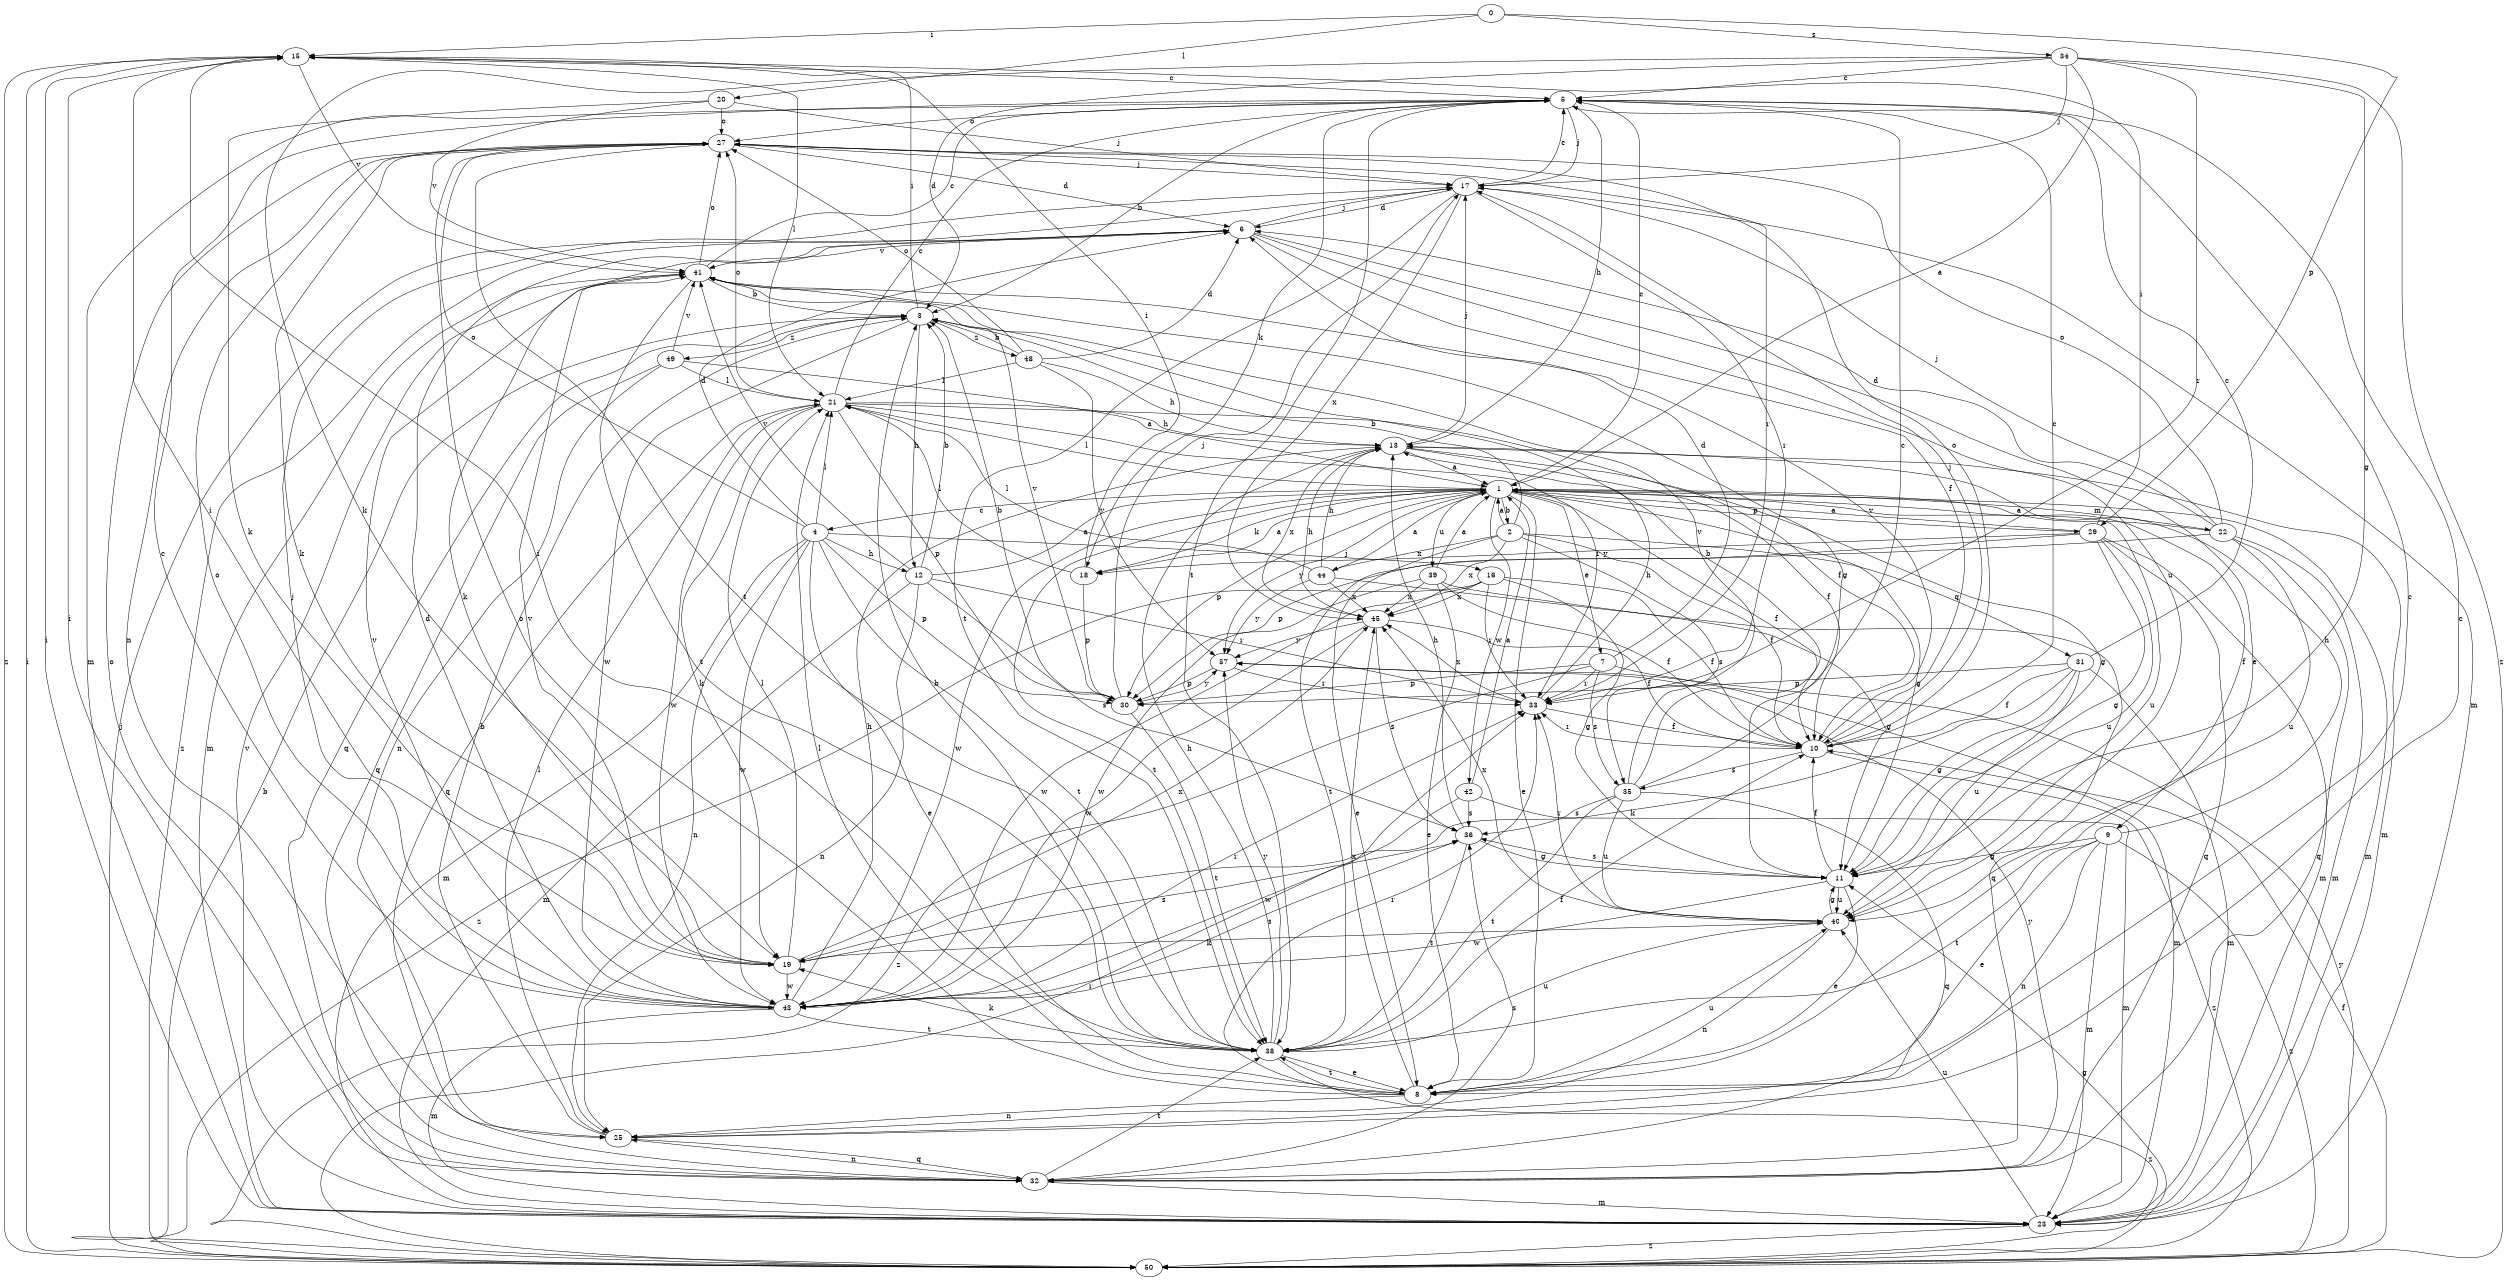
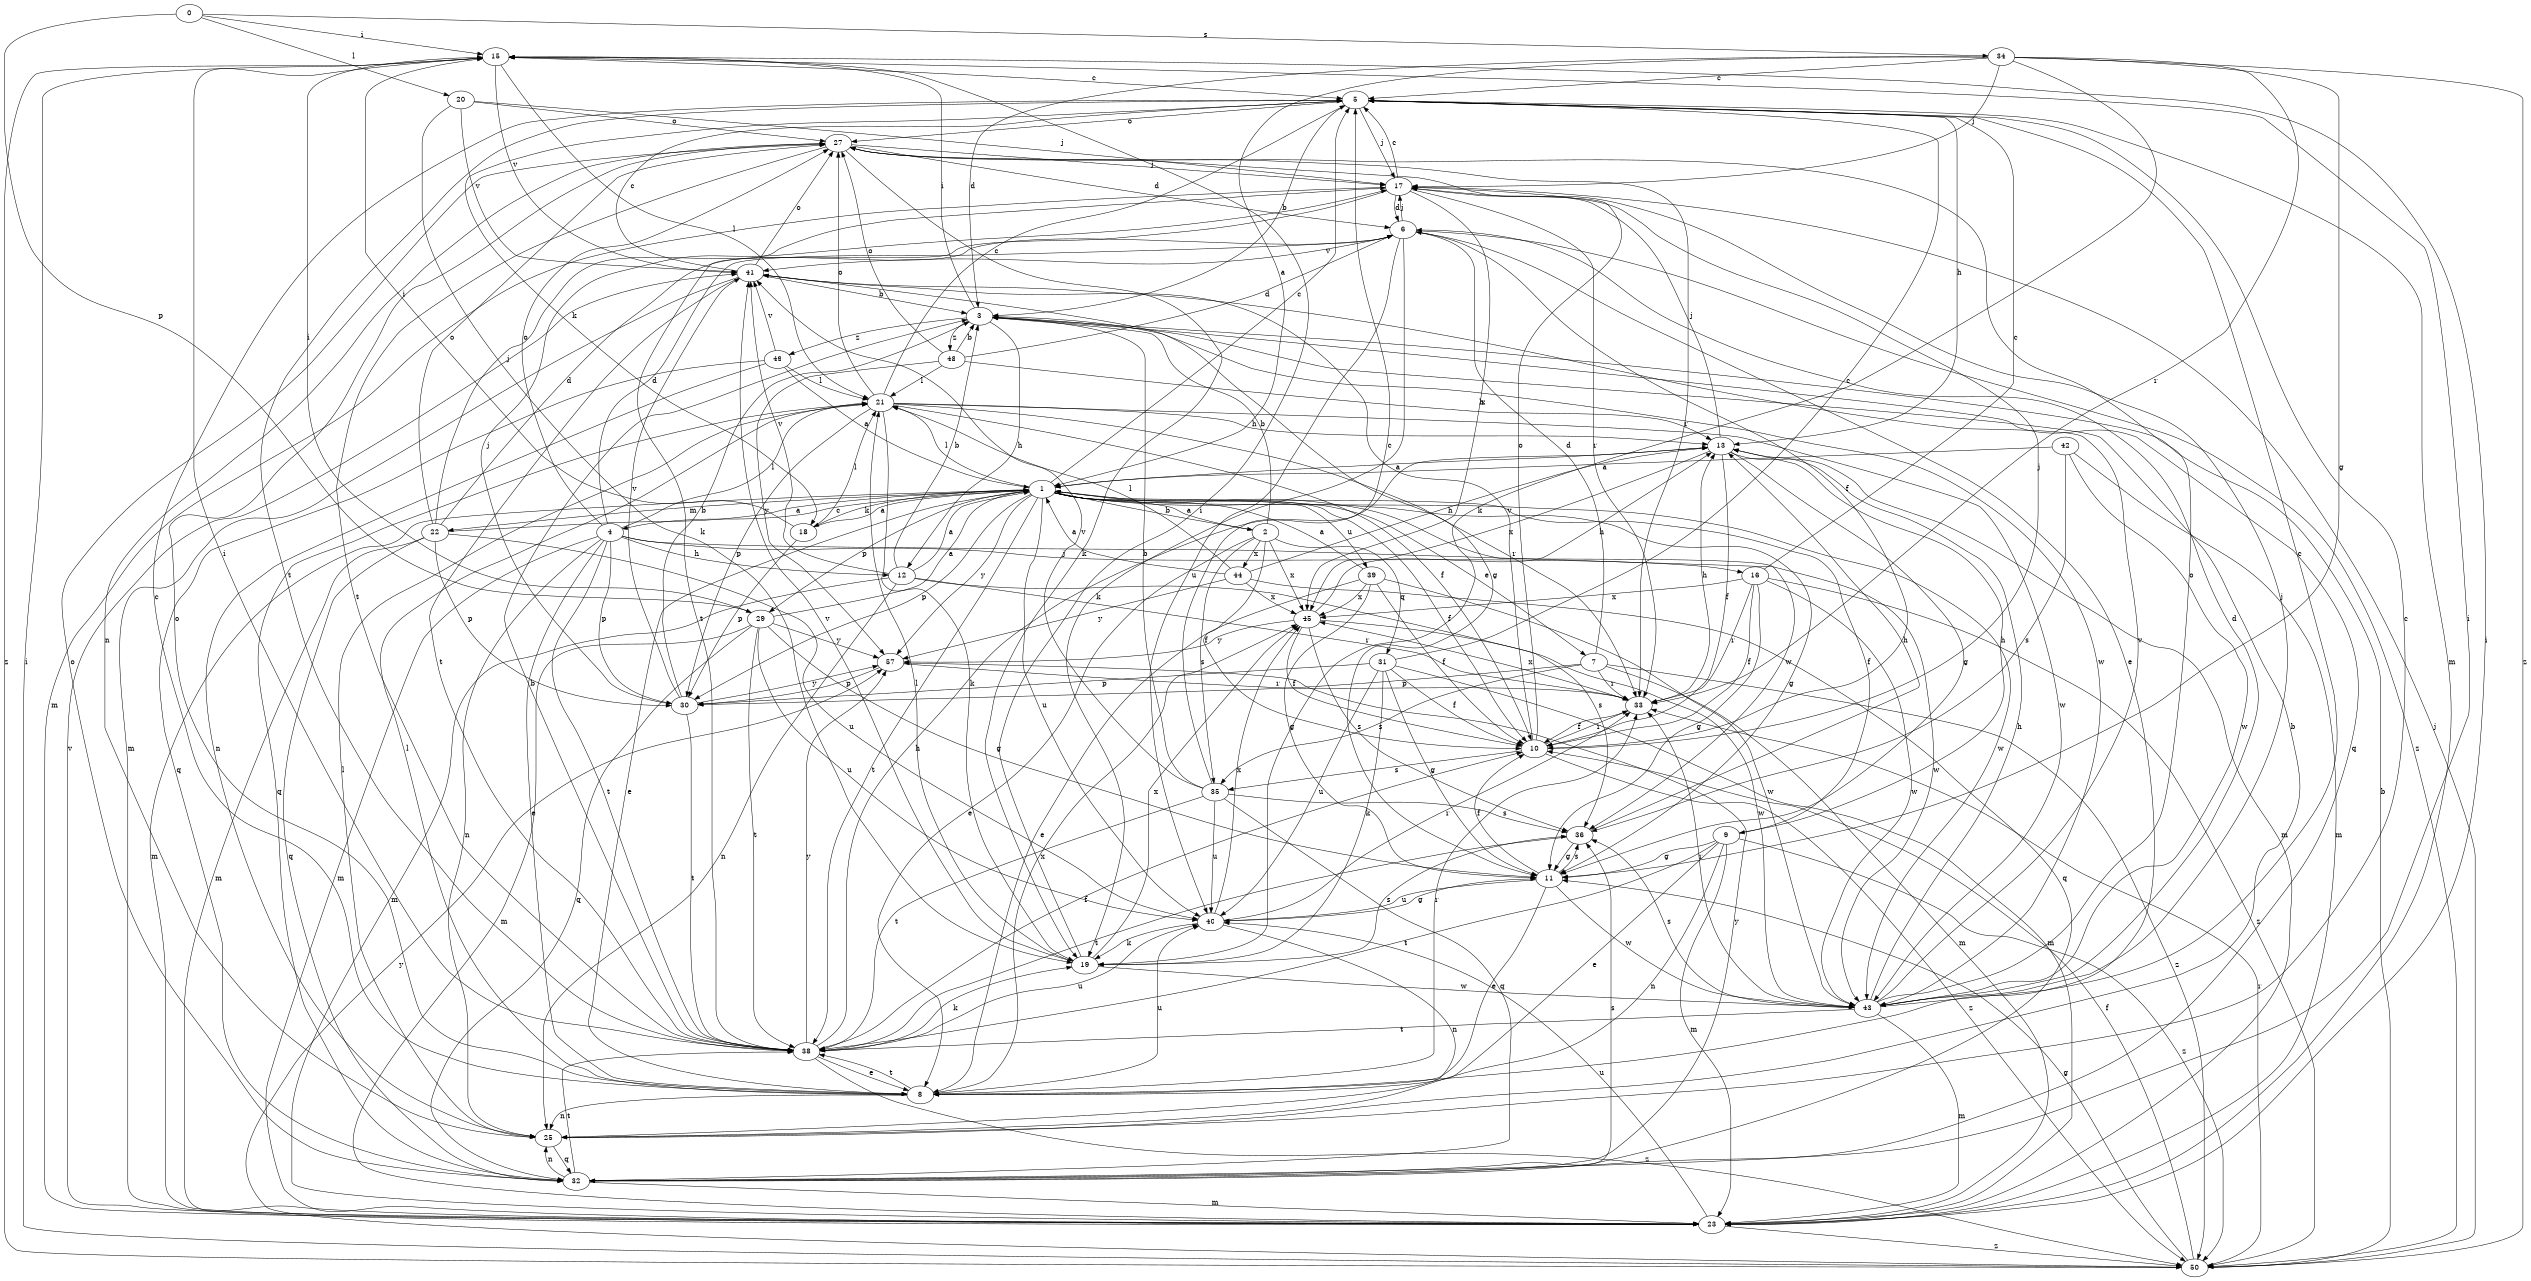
(2051, 294) -> (1992, 138)
(1615, 550) -> (823, 640)
(1496, 636) -> (1667, 560)
